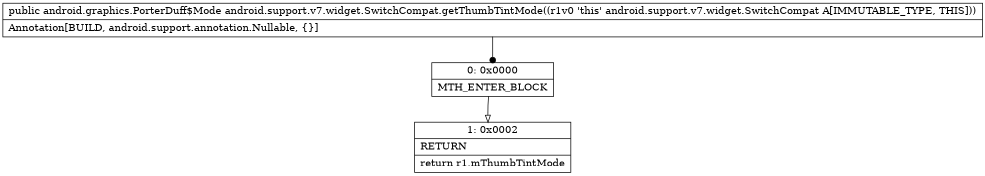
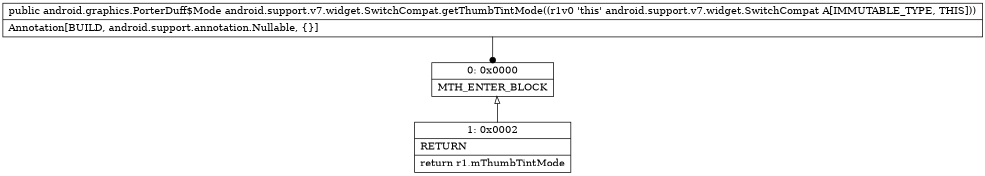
(488, 106) -> (498, 113)
